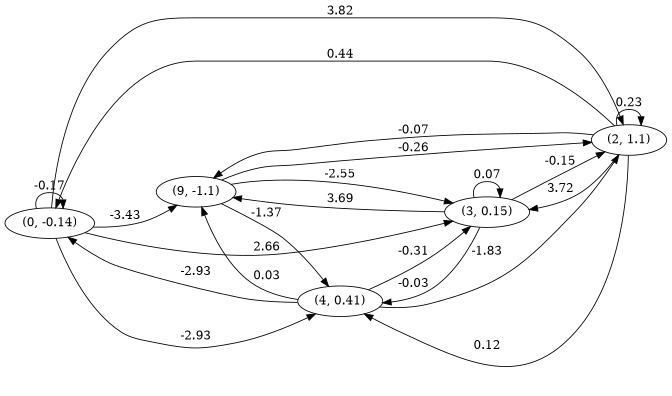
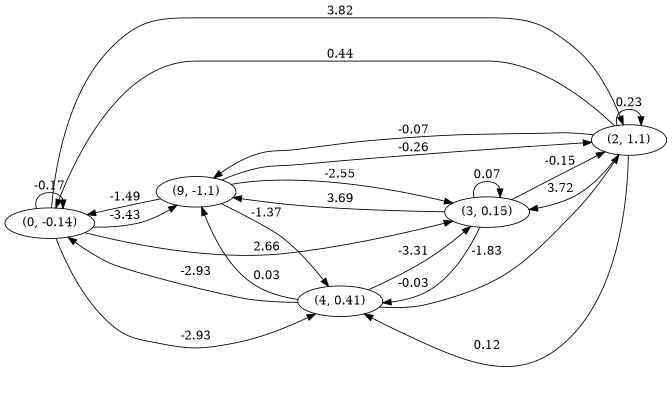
none -> (128, 206)
(414, 252) -> (414, 252)
